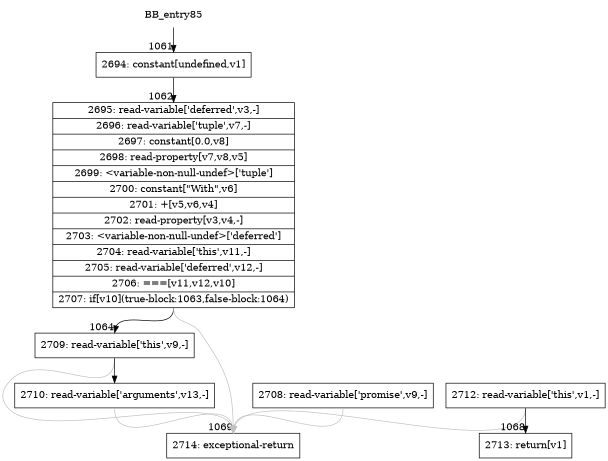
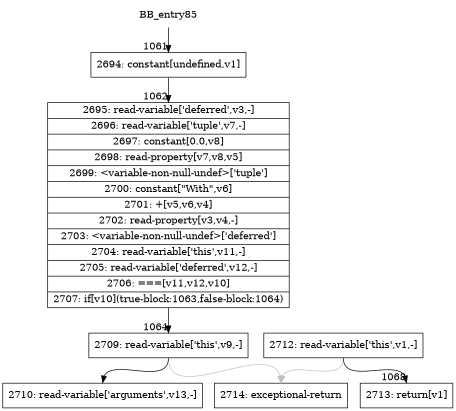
(217, 359) -> none
(343, 396) -> none
(171, 421) -> none
